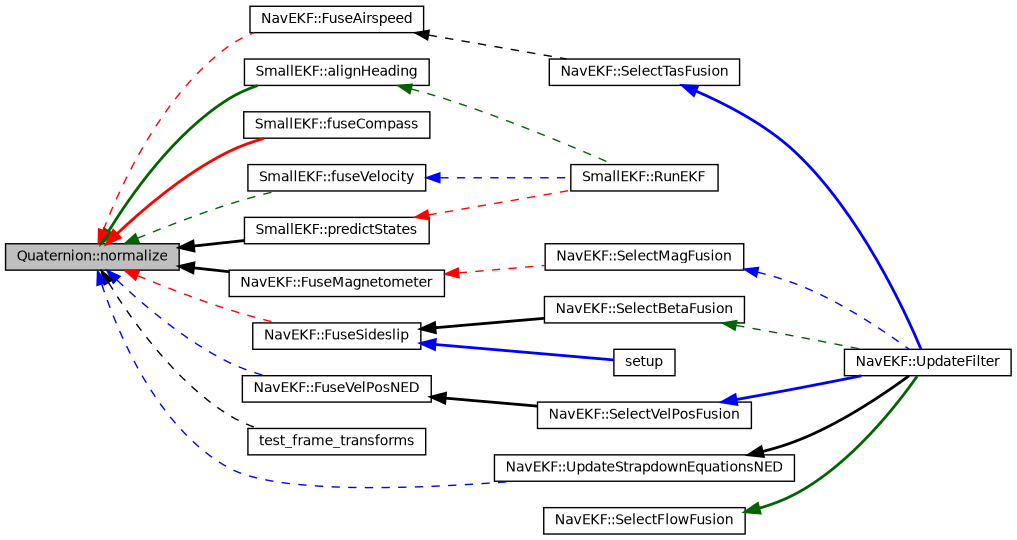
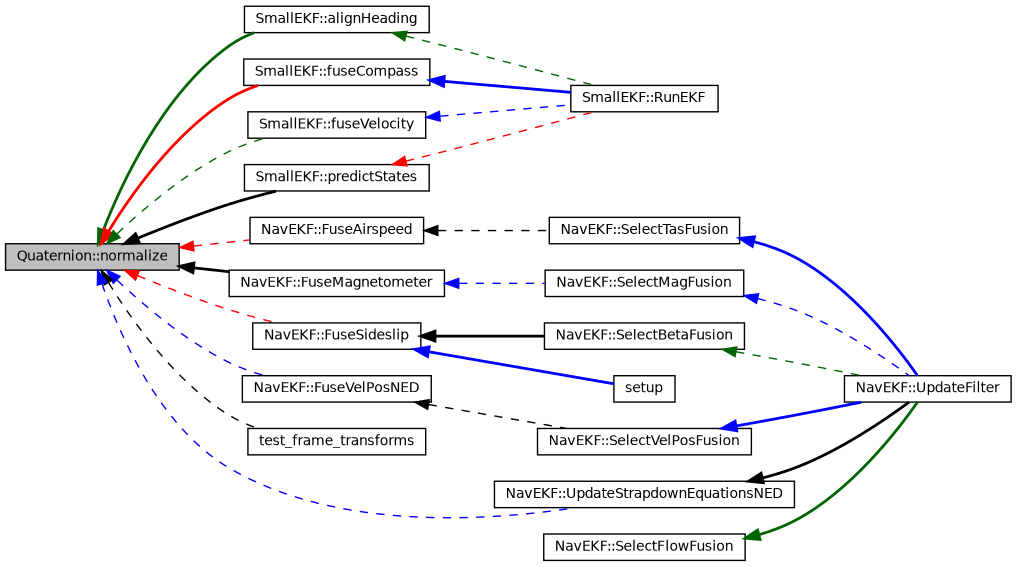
none -> (507, 87)
(502, 269) -> (502, 283)
(491, 402) -> (498, 416)
